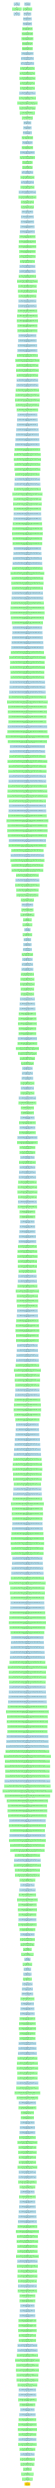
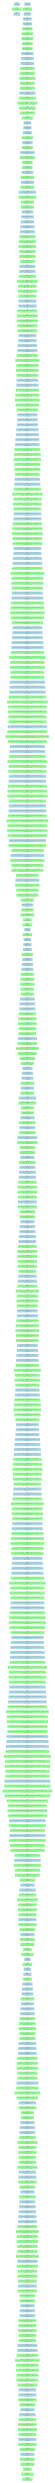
(27, 2484) -> none
